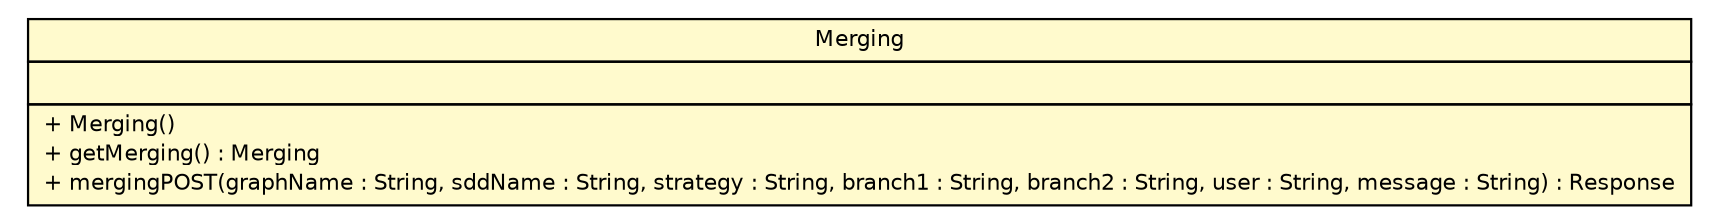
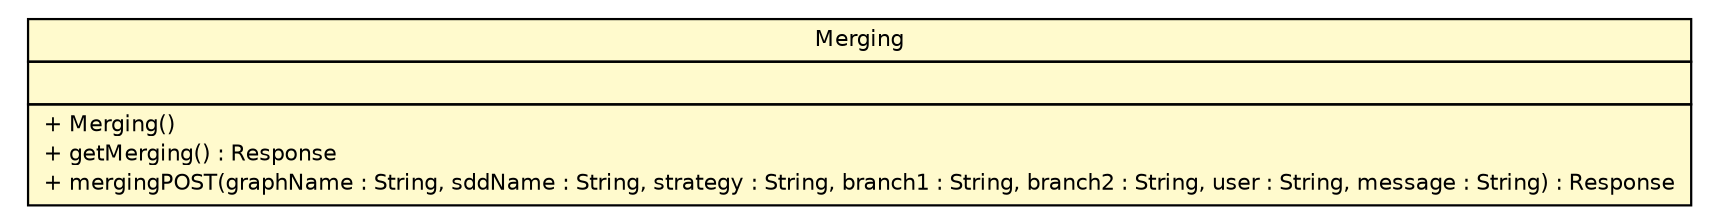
(183, 154) -> (191, 154)
